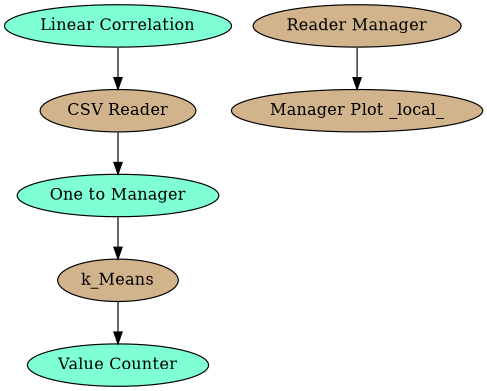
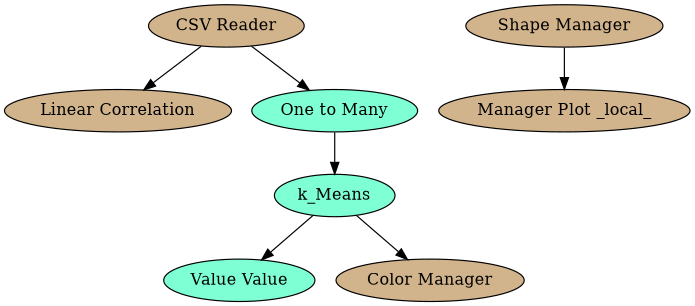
(118, 26) -> (118, 111)
(357, 26) -> (564, 26)
(118, 63) -> (177, 65)
(118, 196) -> (335, 111)
(118, 280) -> (335, 196)
none -> (430, 280)
(118, 365) -> (239, 280)
